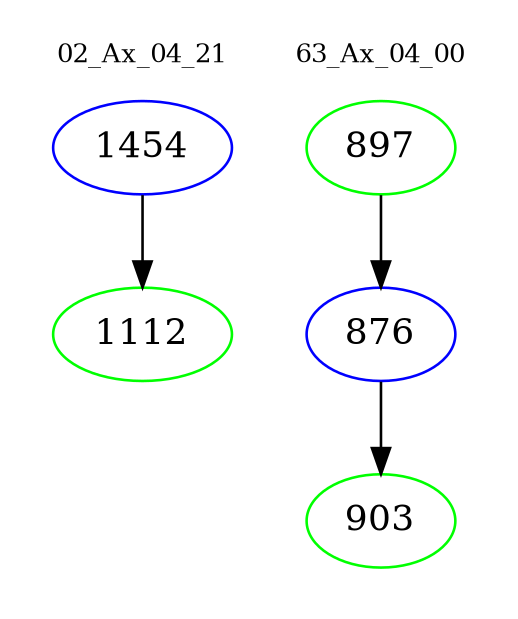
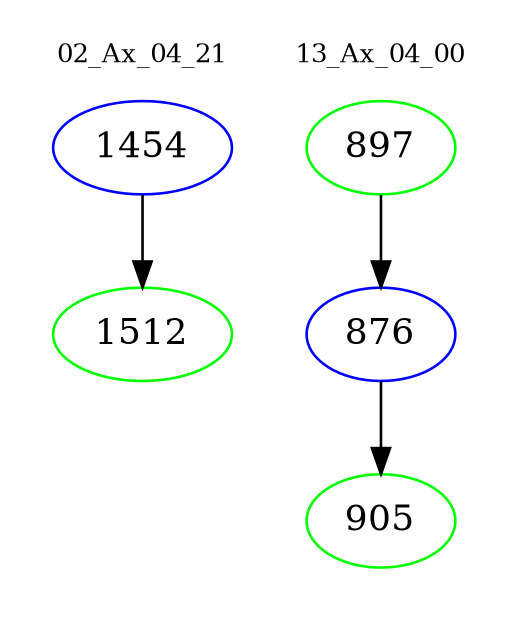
(381, 56) -> (381, 56)
(143, 334) -> (143, 334)
(381, 521) -> (381, 521)
